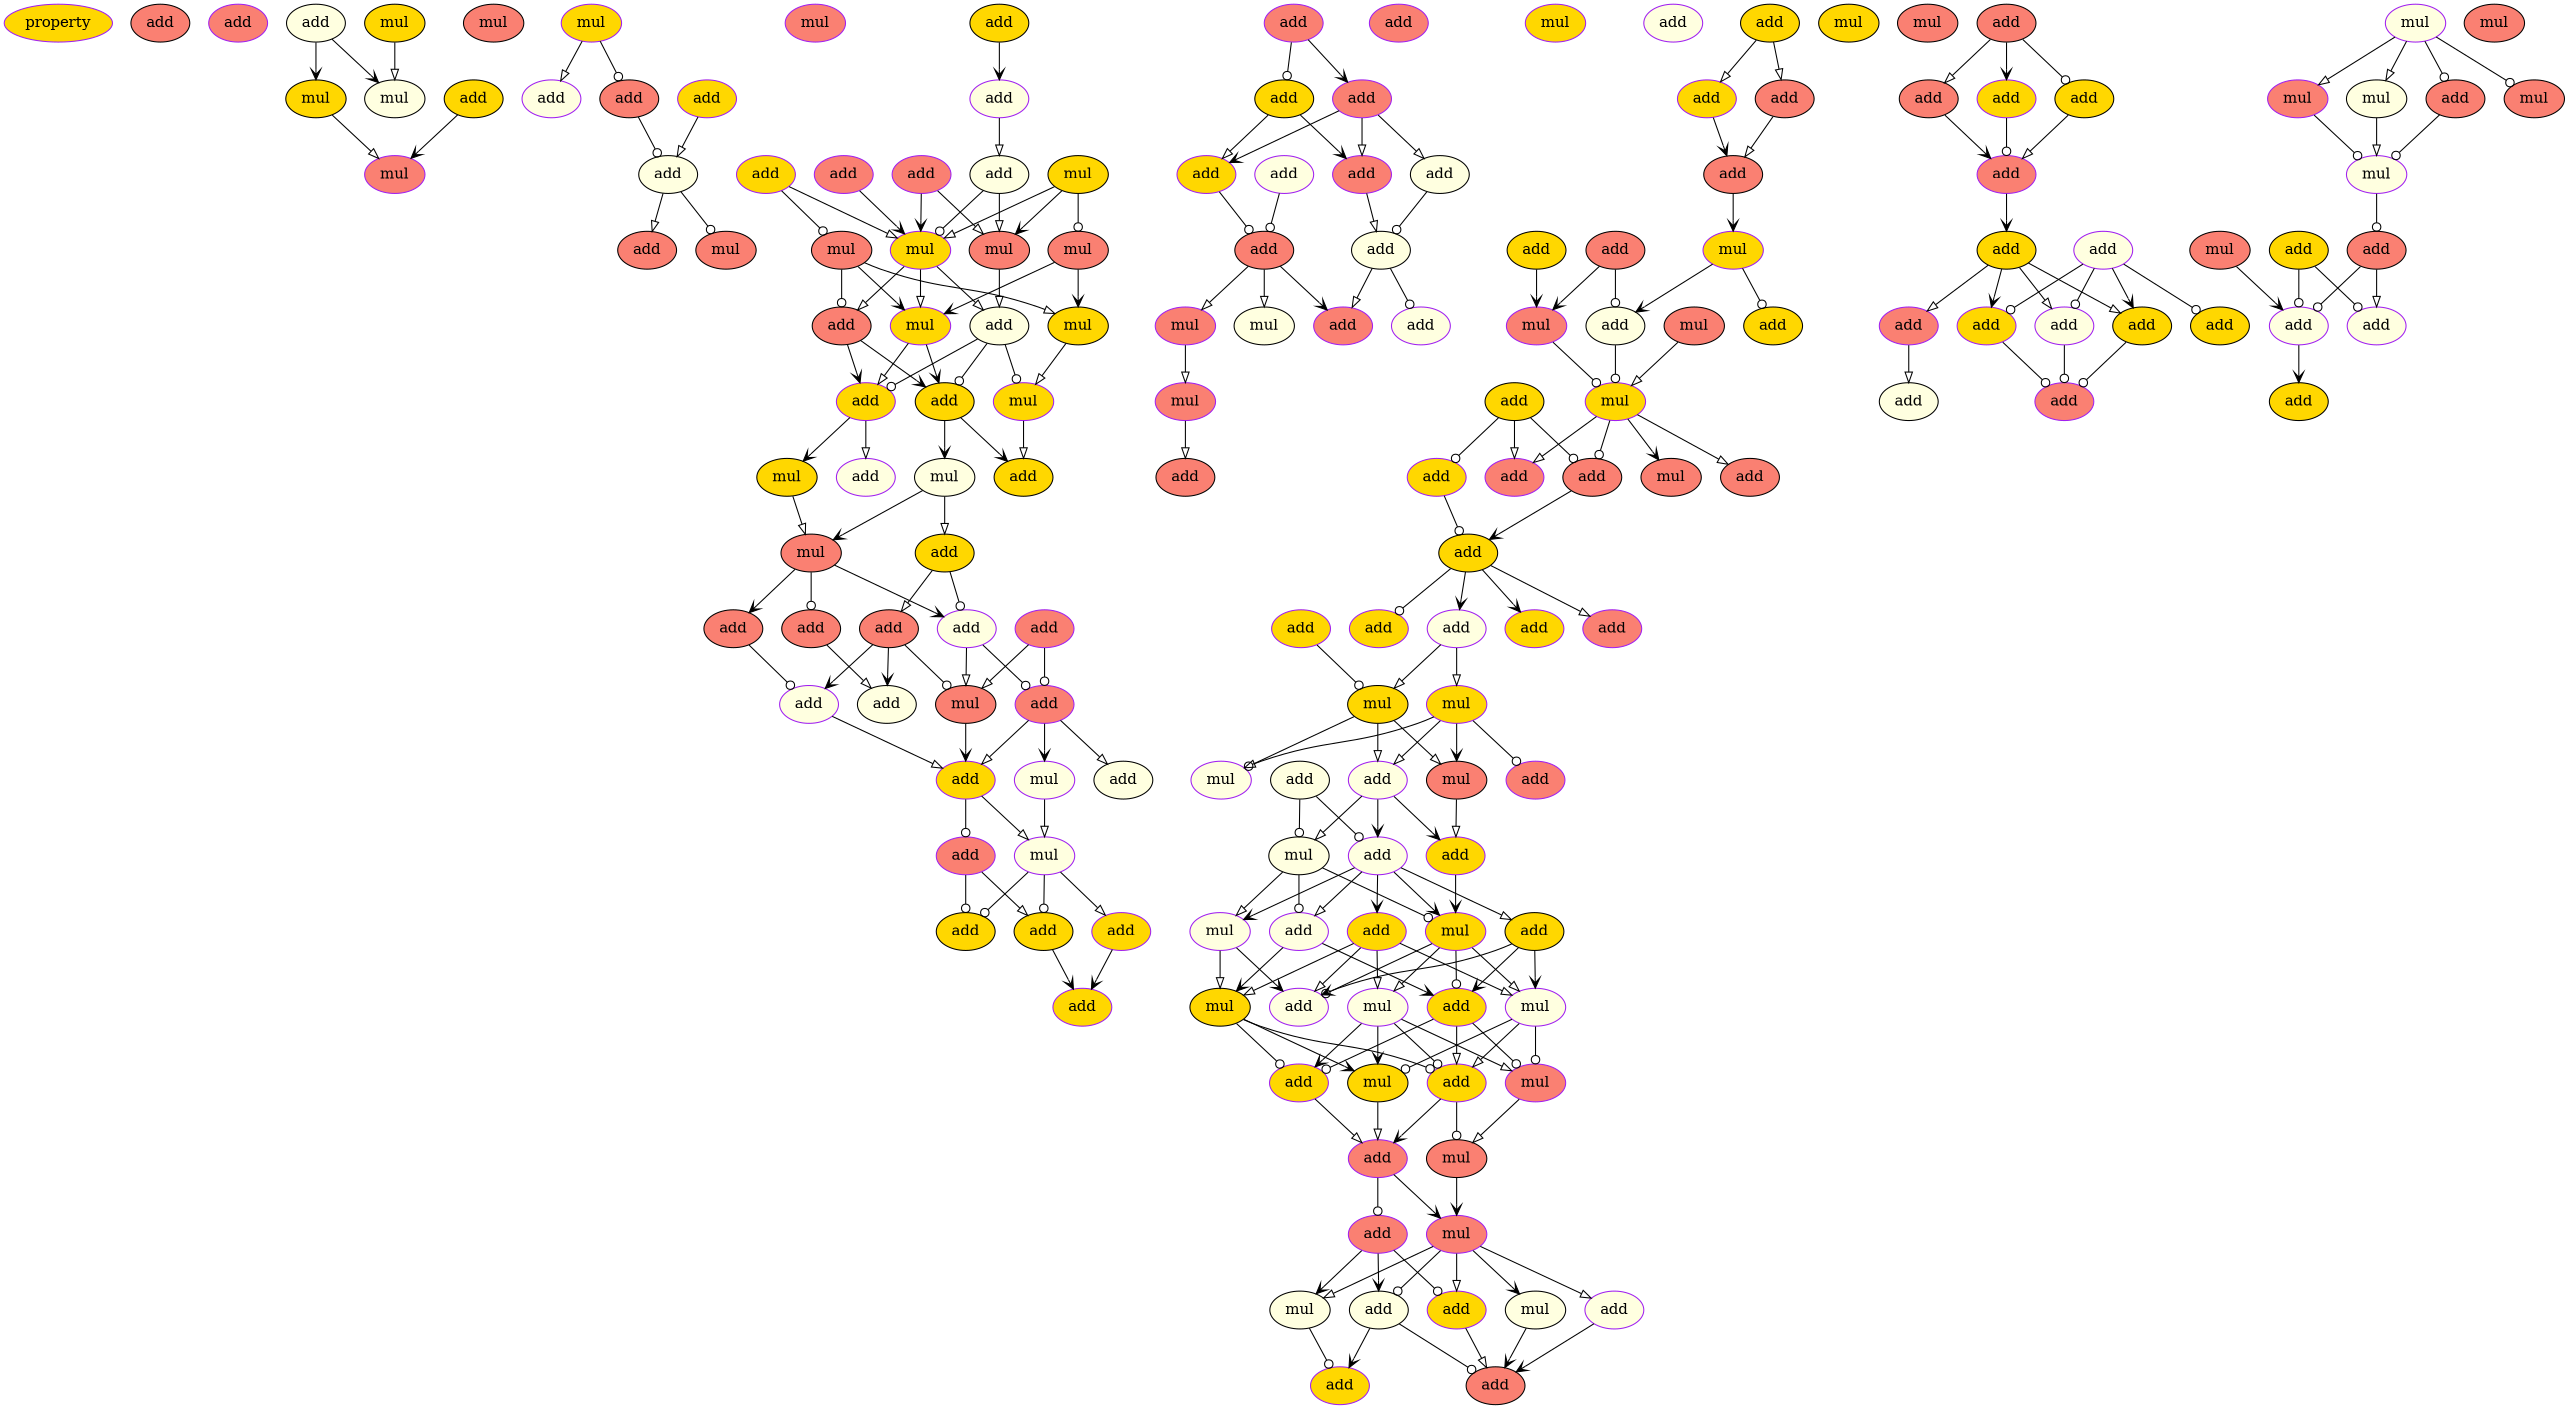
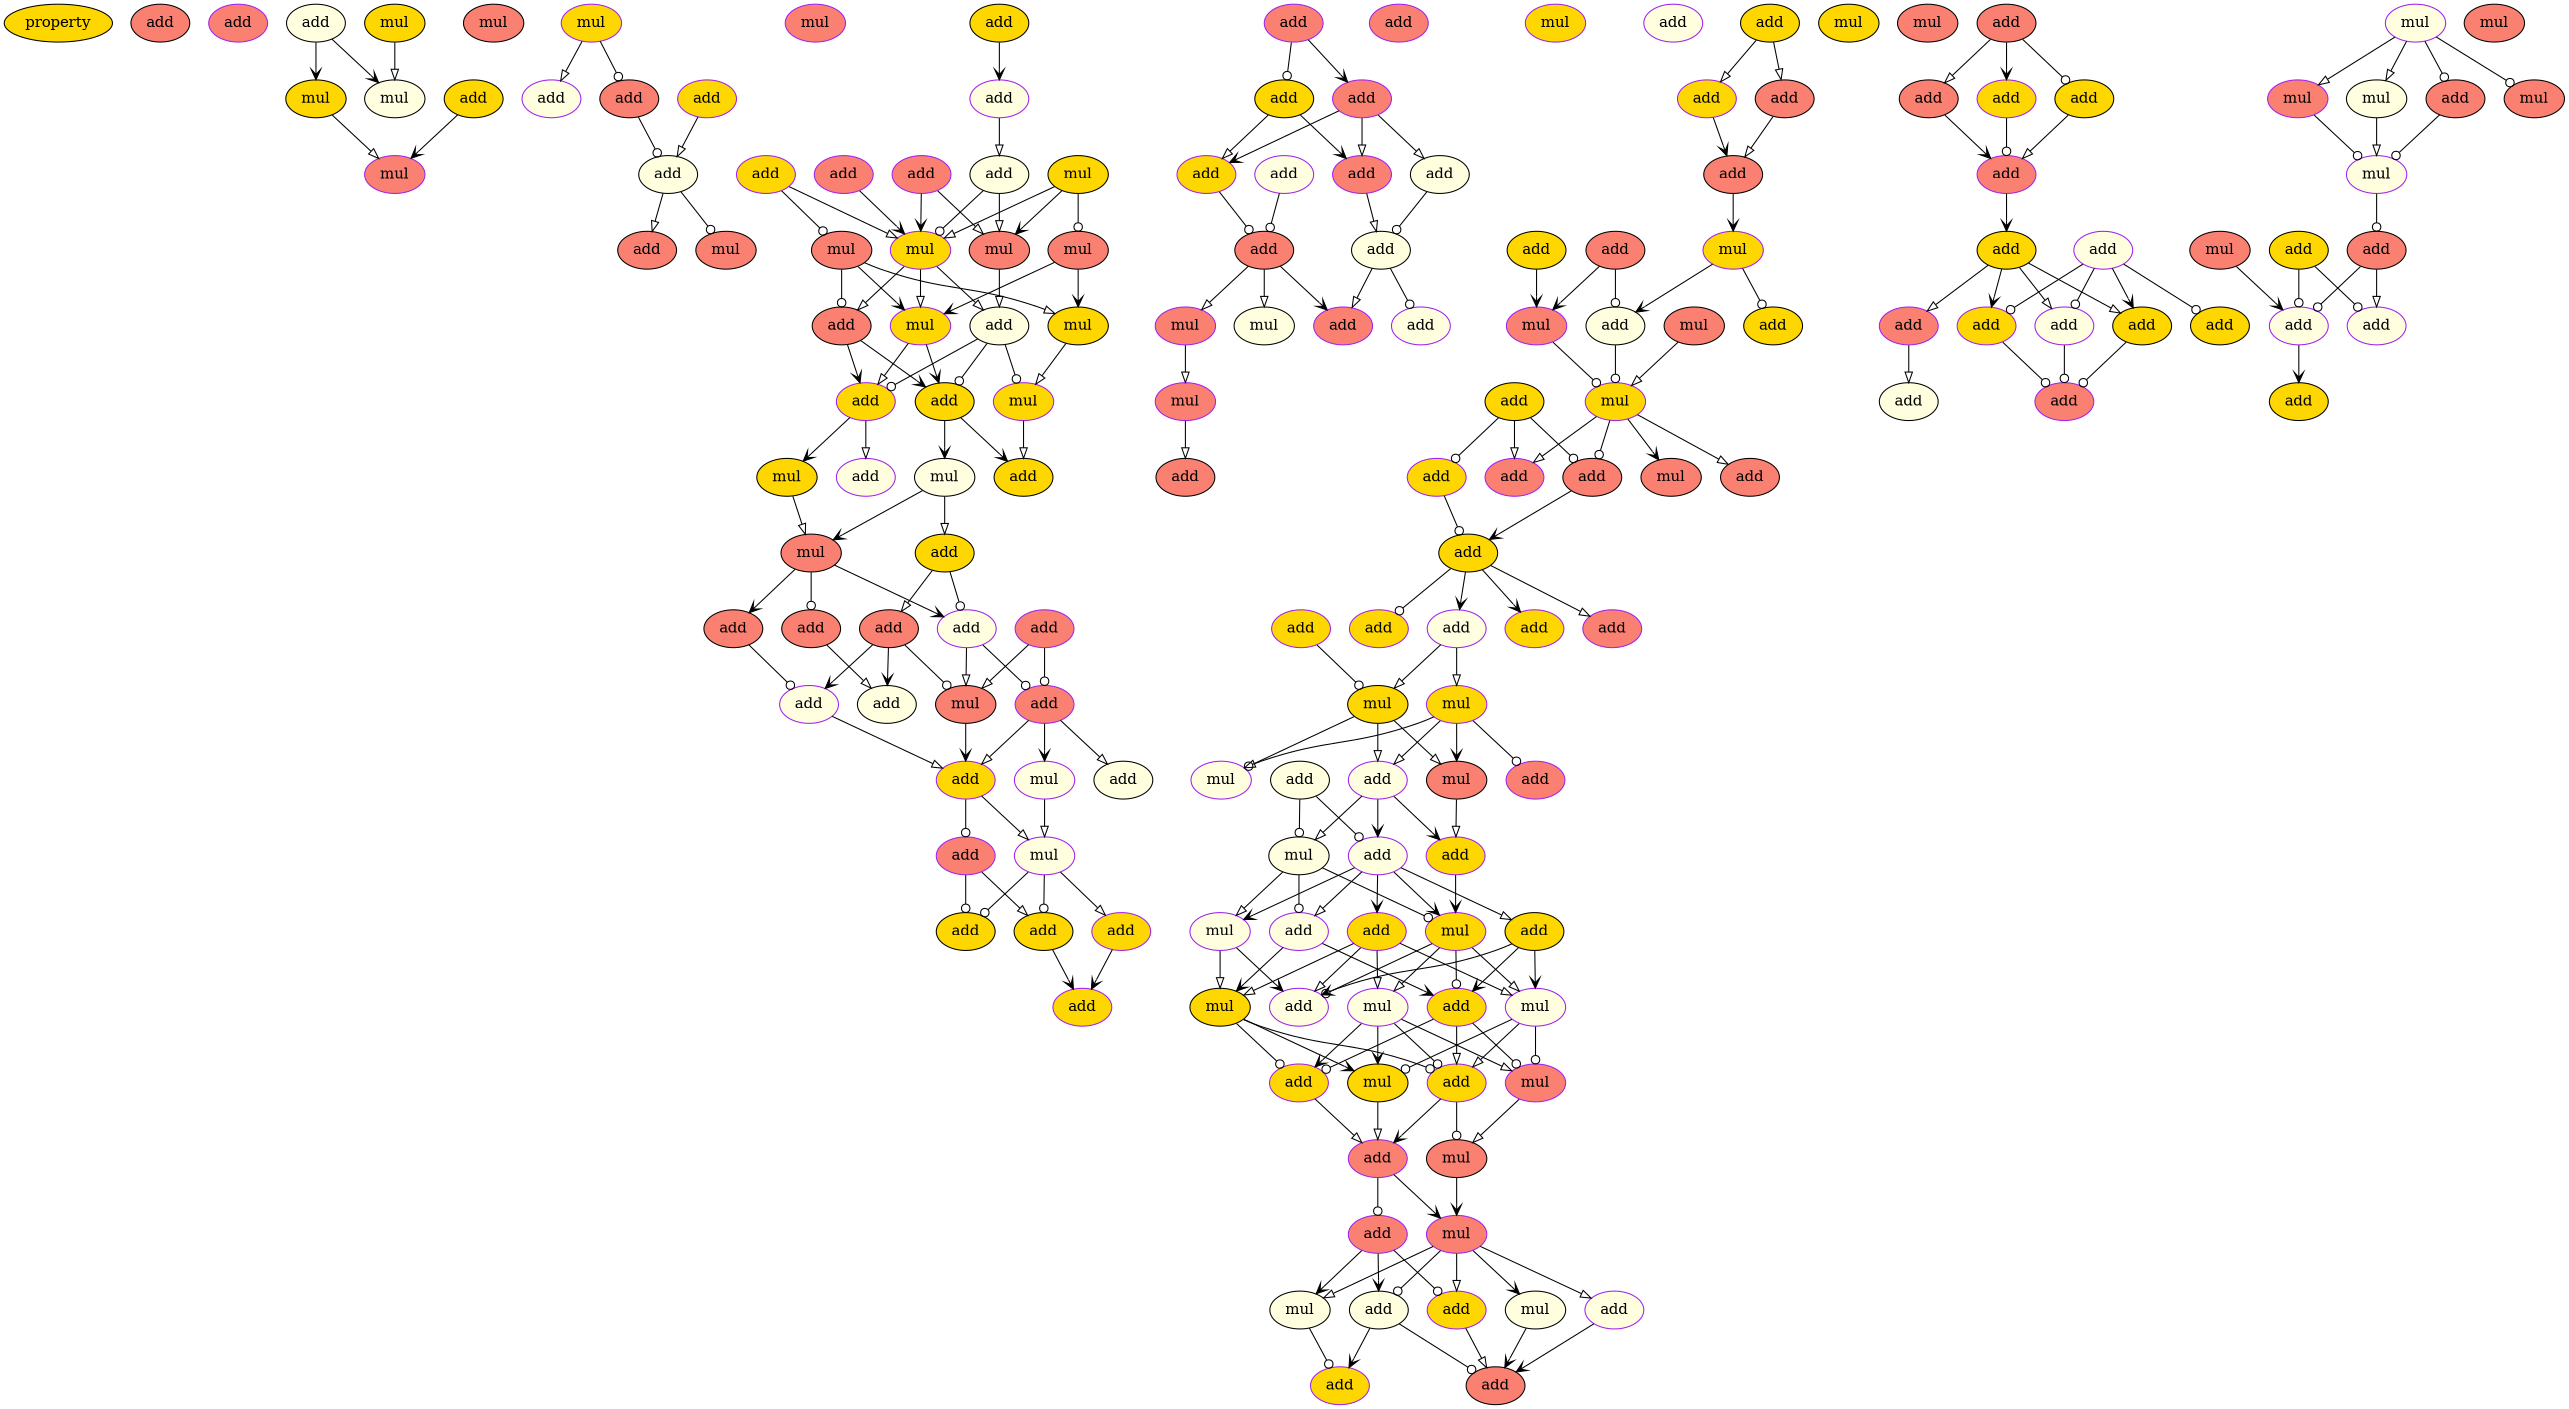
(58, 23) -> (58, 23)
